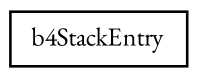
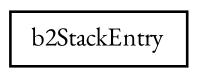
(99, 39) -> (99, 39)
